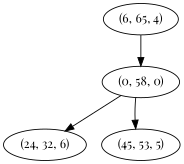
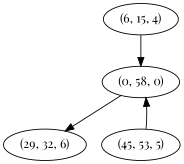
(141, 19) -> (141, 19)
(135, 109) -> (147, 118)
(45, 145) -> (45, 145)
